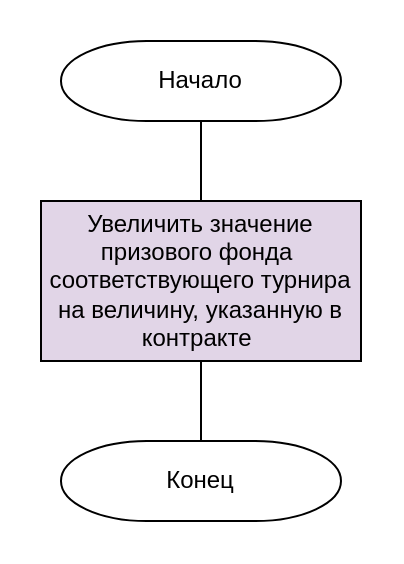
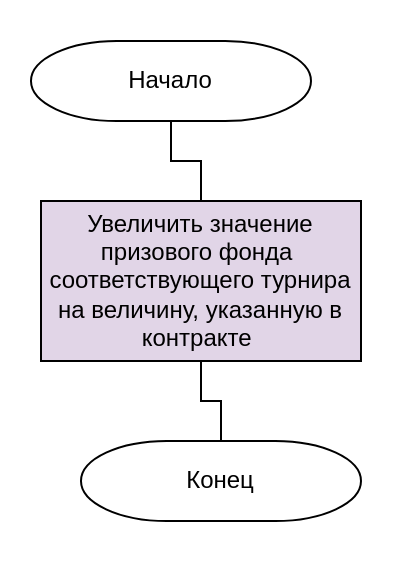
(201, 81) -> (171, 81)
(201, 481) -> (221, 481)
